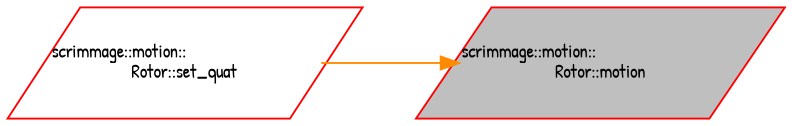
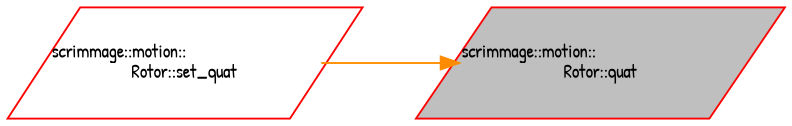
(600, 63) -> (600, 63)
